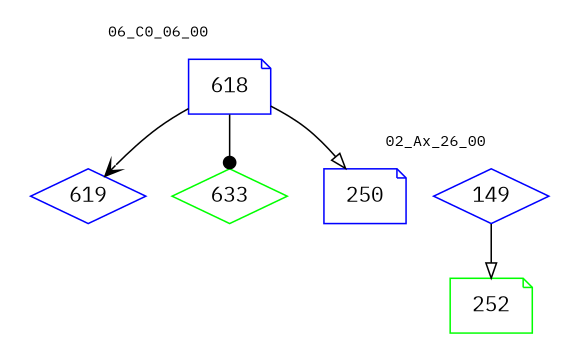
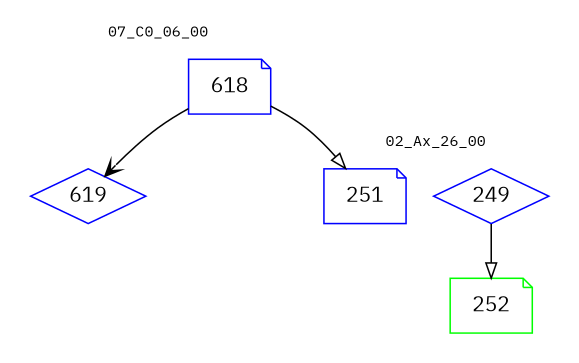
(159, 33) -> (159, 33)
(230, 196) -> none
(365, 196) -> (365, 196)
(491, 196) -> (491, 196)
